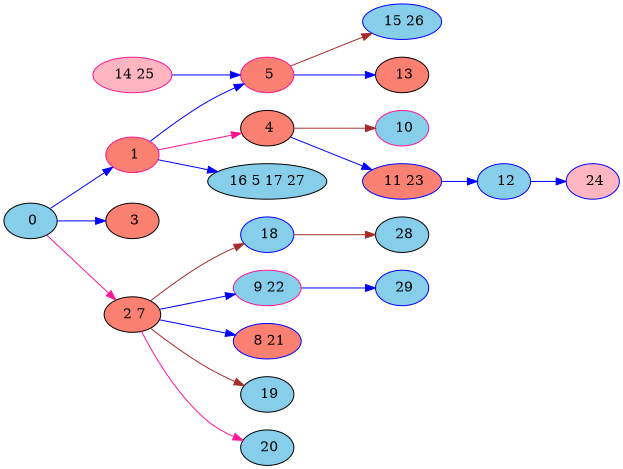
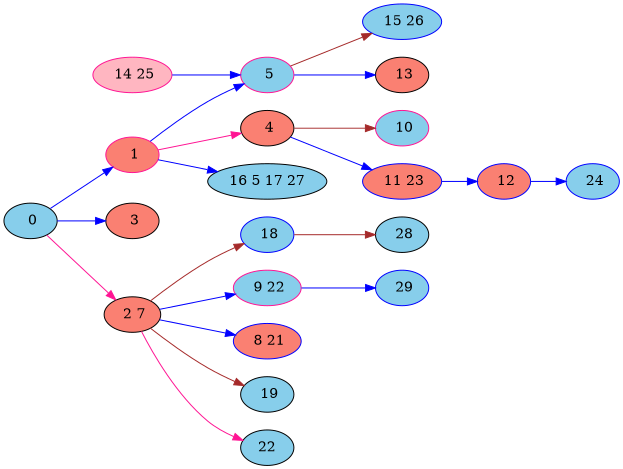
(267, 75) -> (267, 75)
(504, 181) -> (504, 181)
(593, 181) -> (593, 181)
(267, 448) -> (267, 448)
